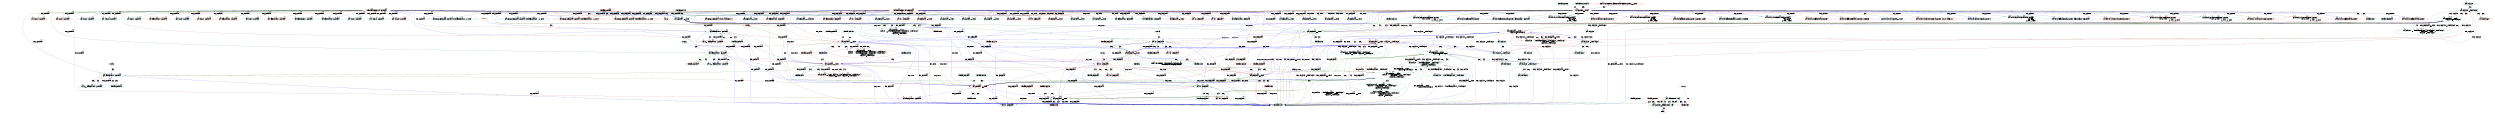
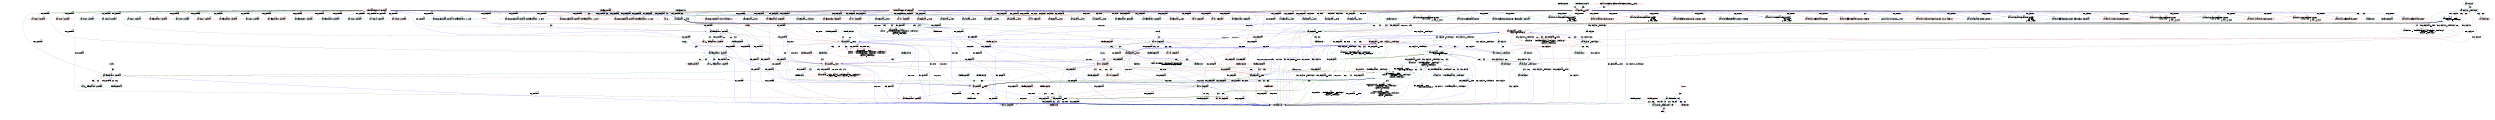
(667, 14) -> (667, 14)
(1979, 19) -> (1979, 19)
(493, 20) -> (781, 92)
(1686, 96) -> (1678, 92)
